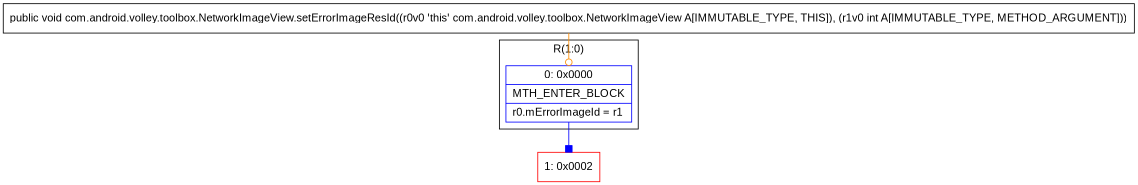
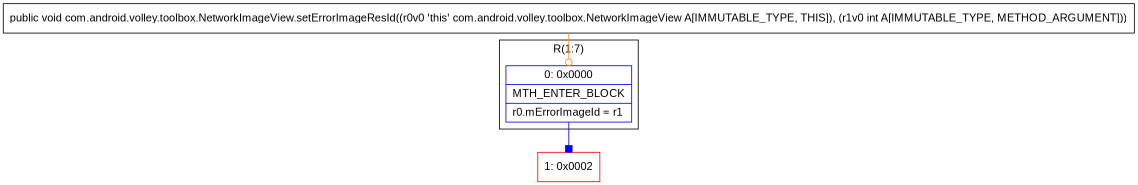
(569, 49) -> (569, 49)
